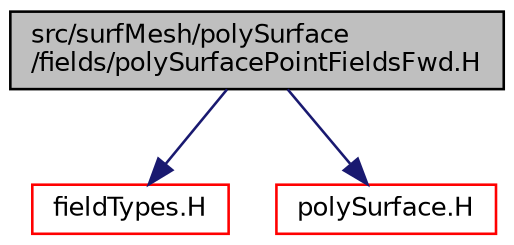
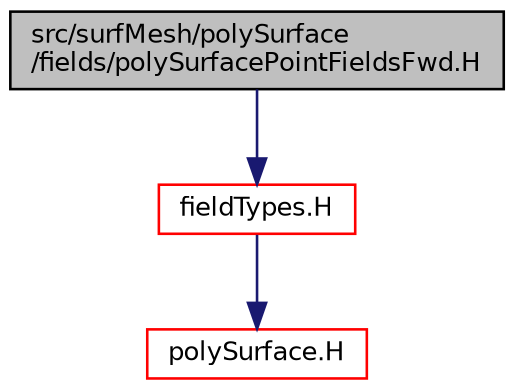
(319, 127) -> (257, 269)
